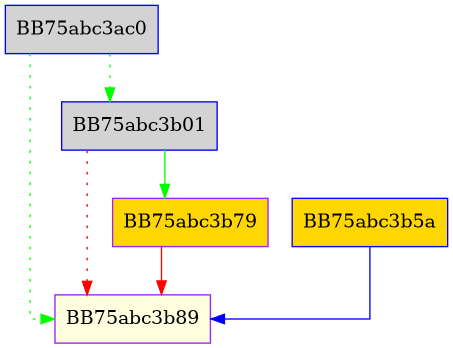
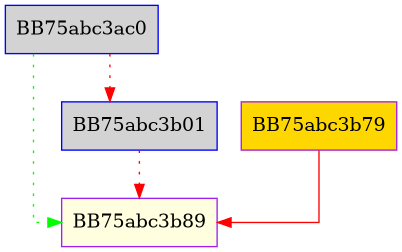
(110, 71) -> (110, 71)
(165, 167) -> none
(370, 222) -> none
